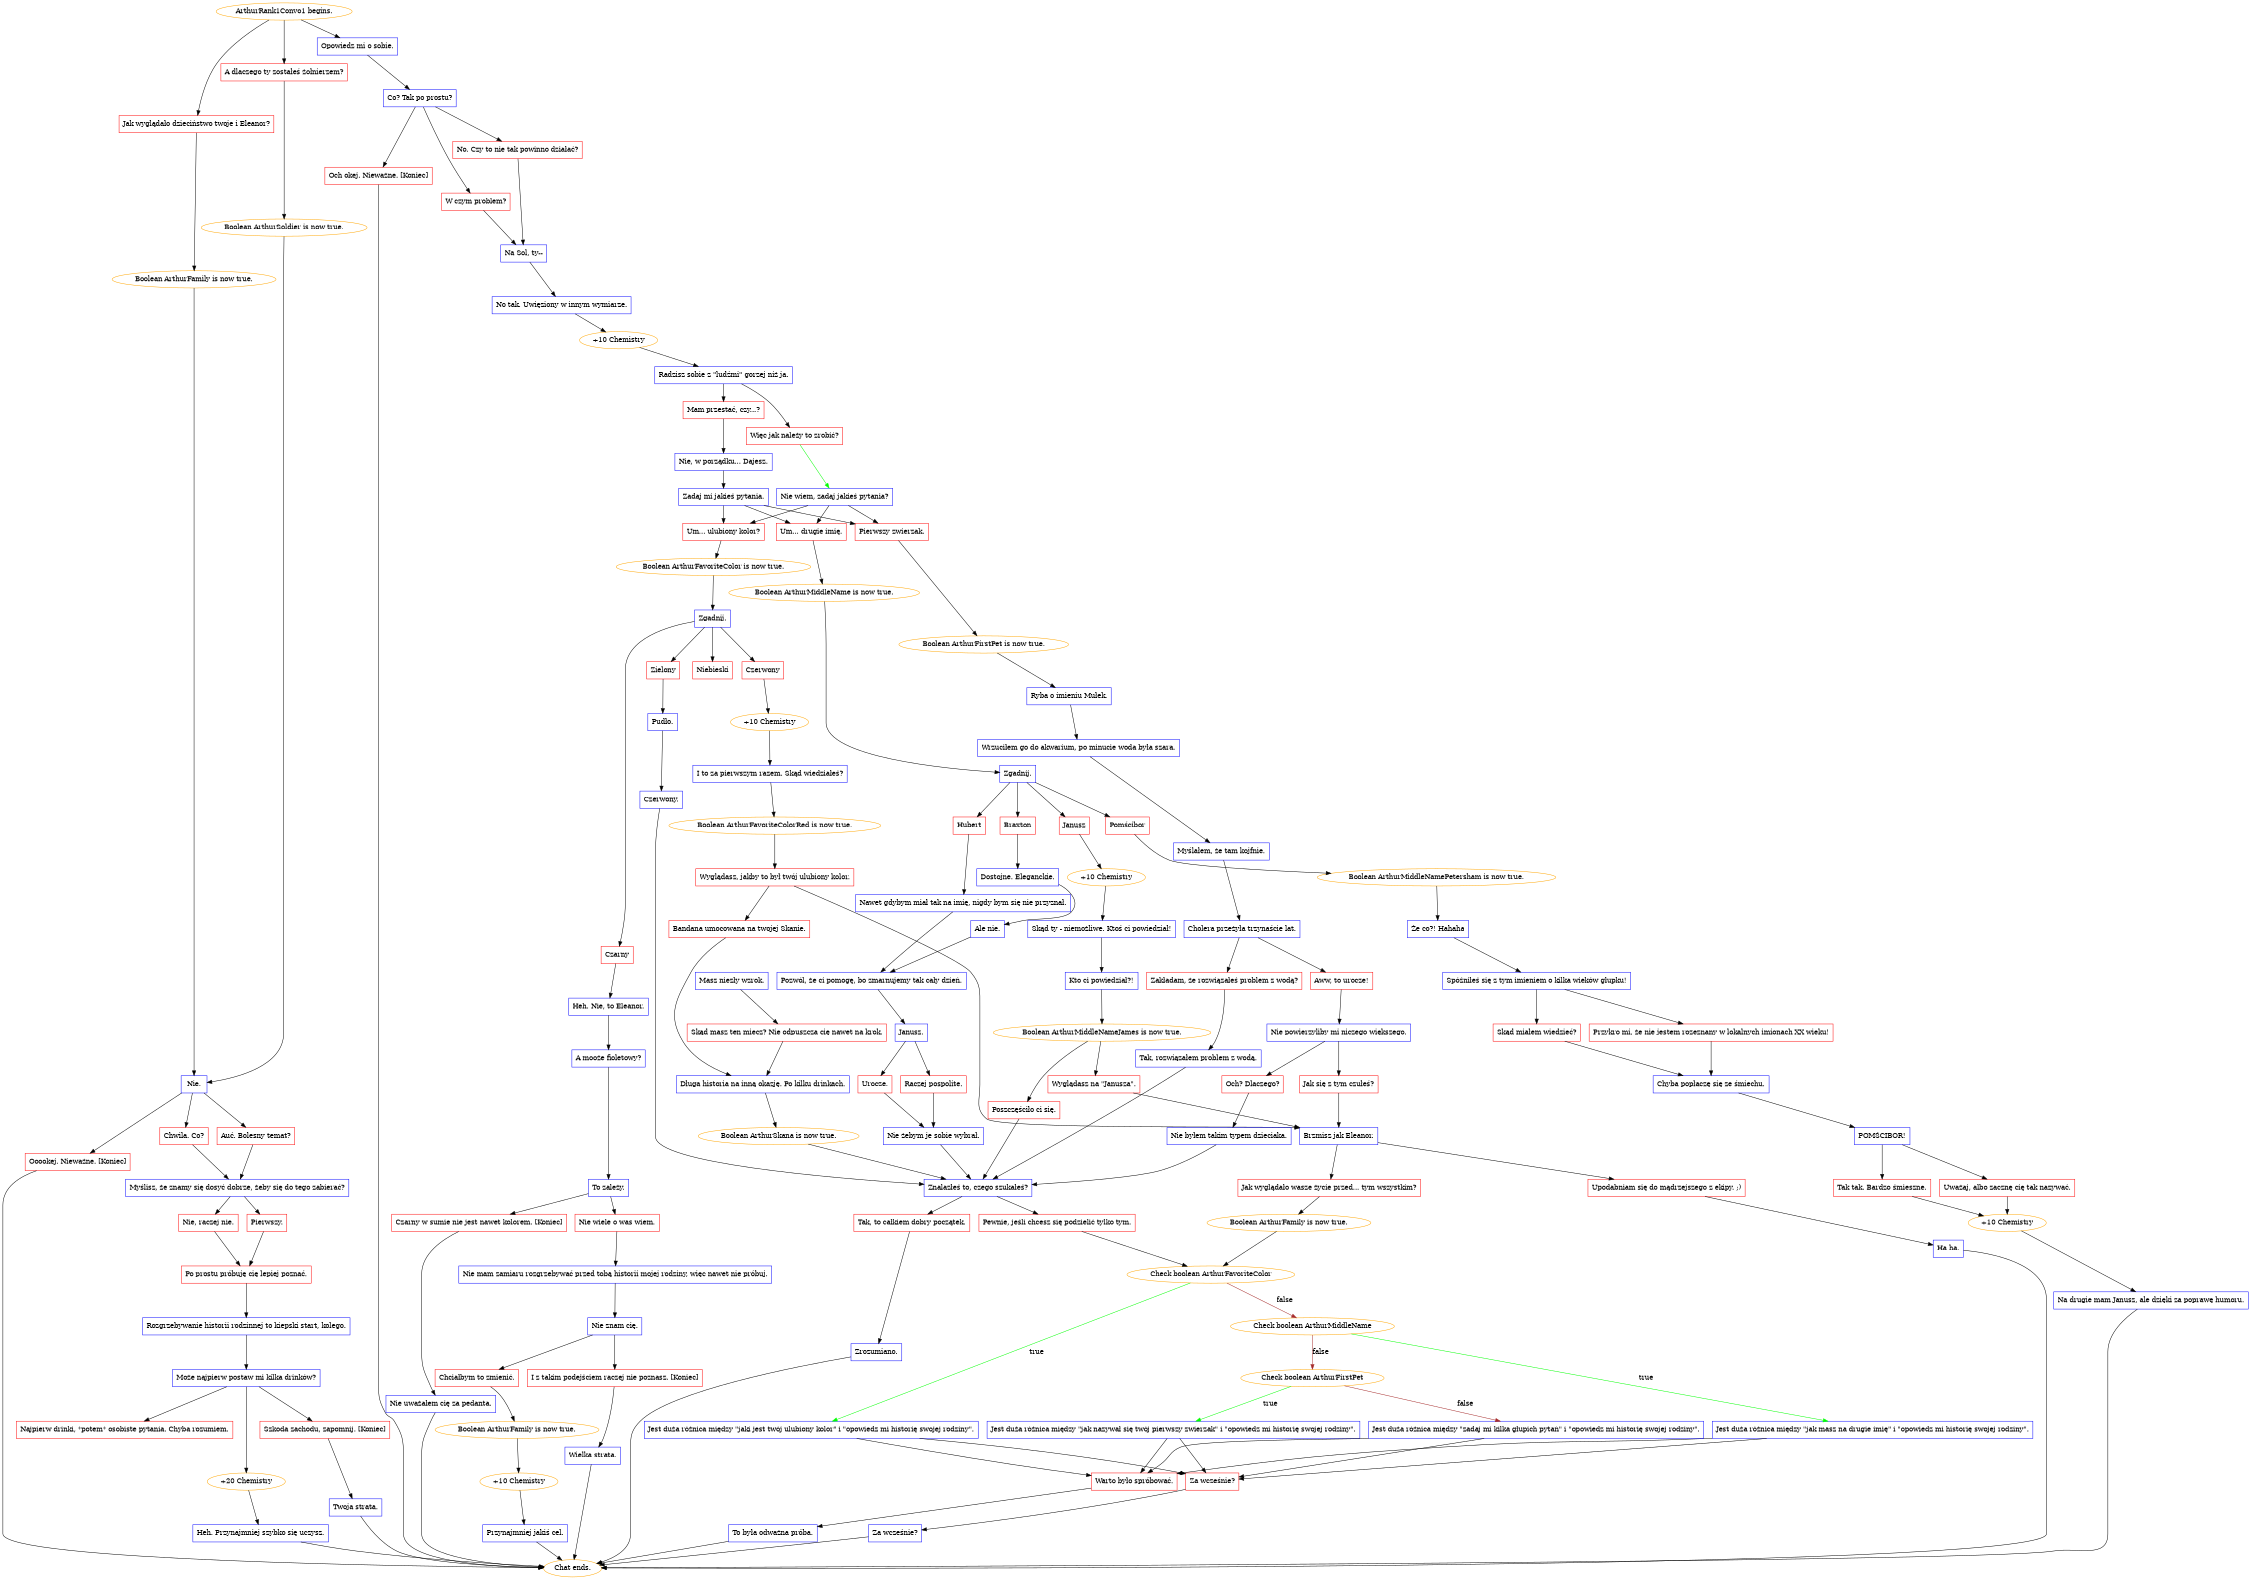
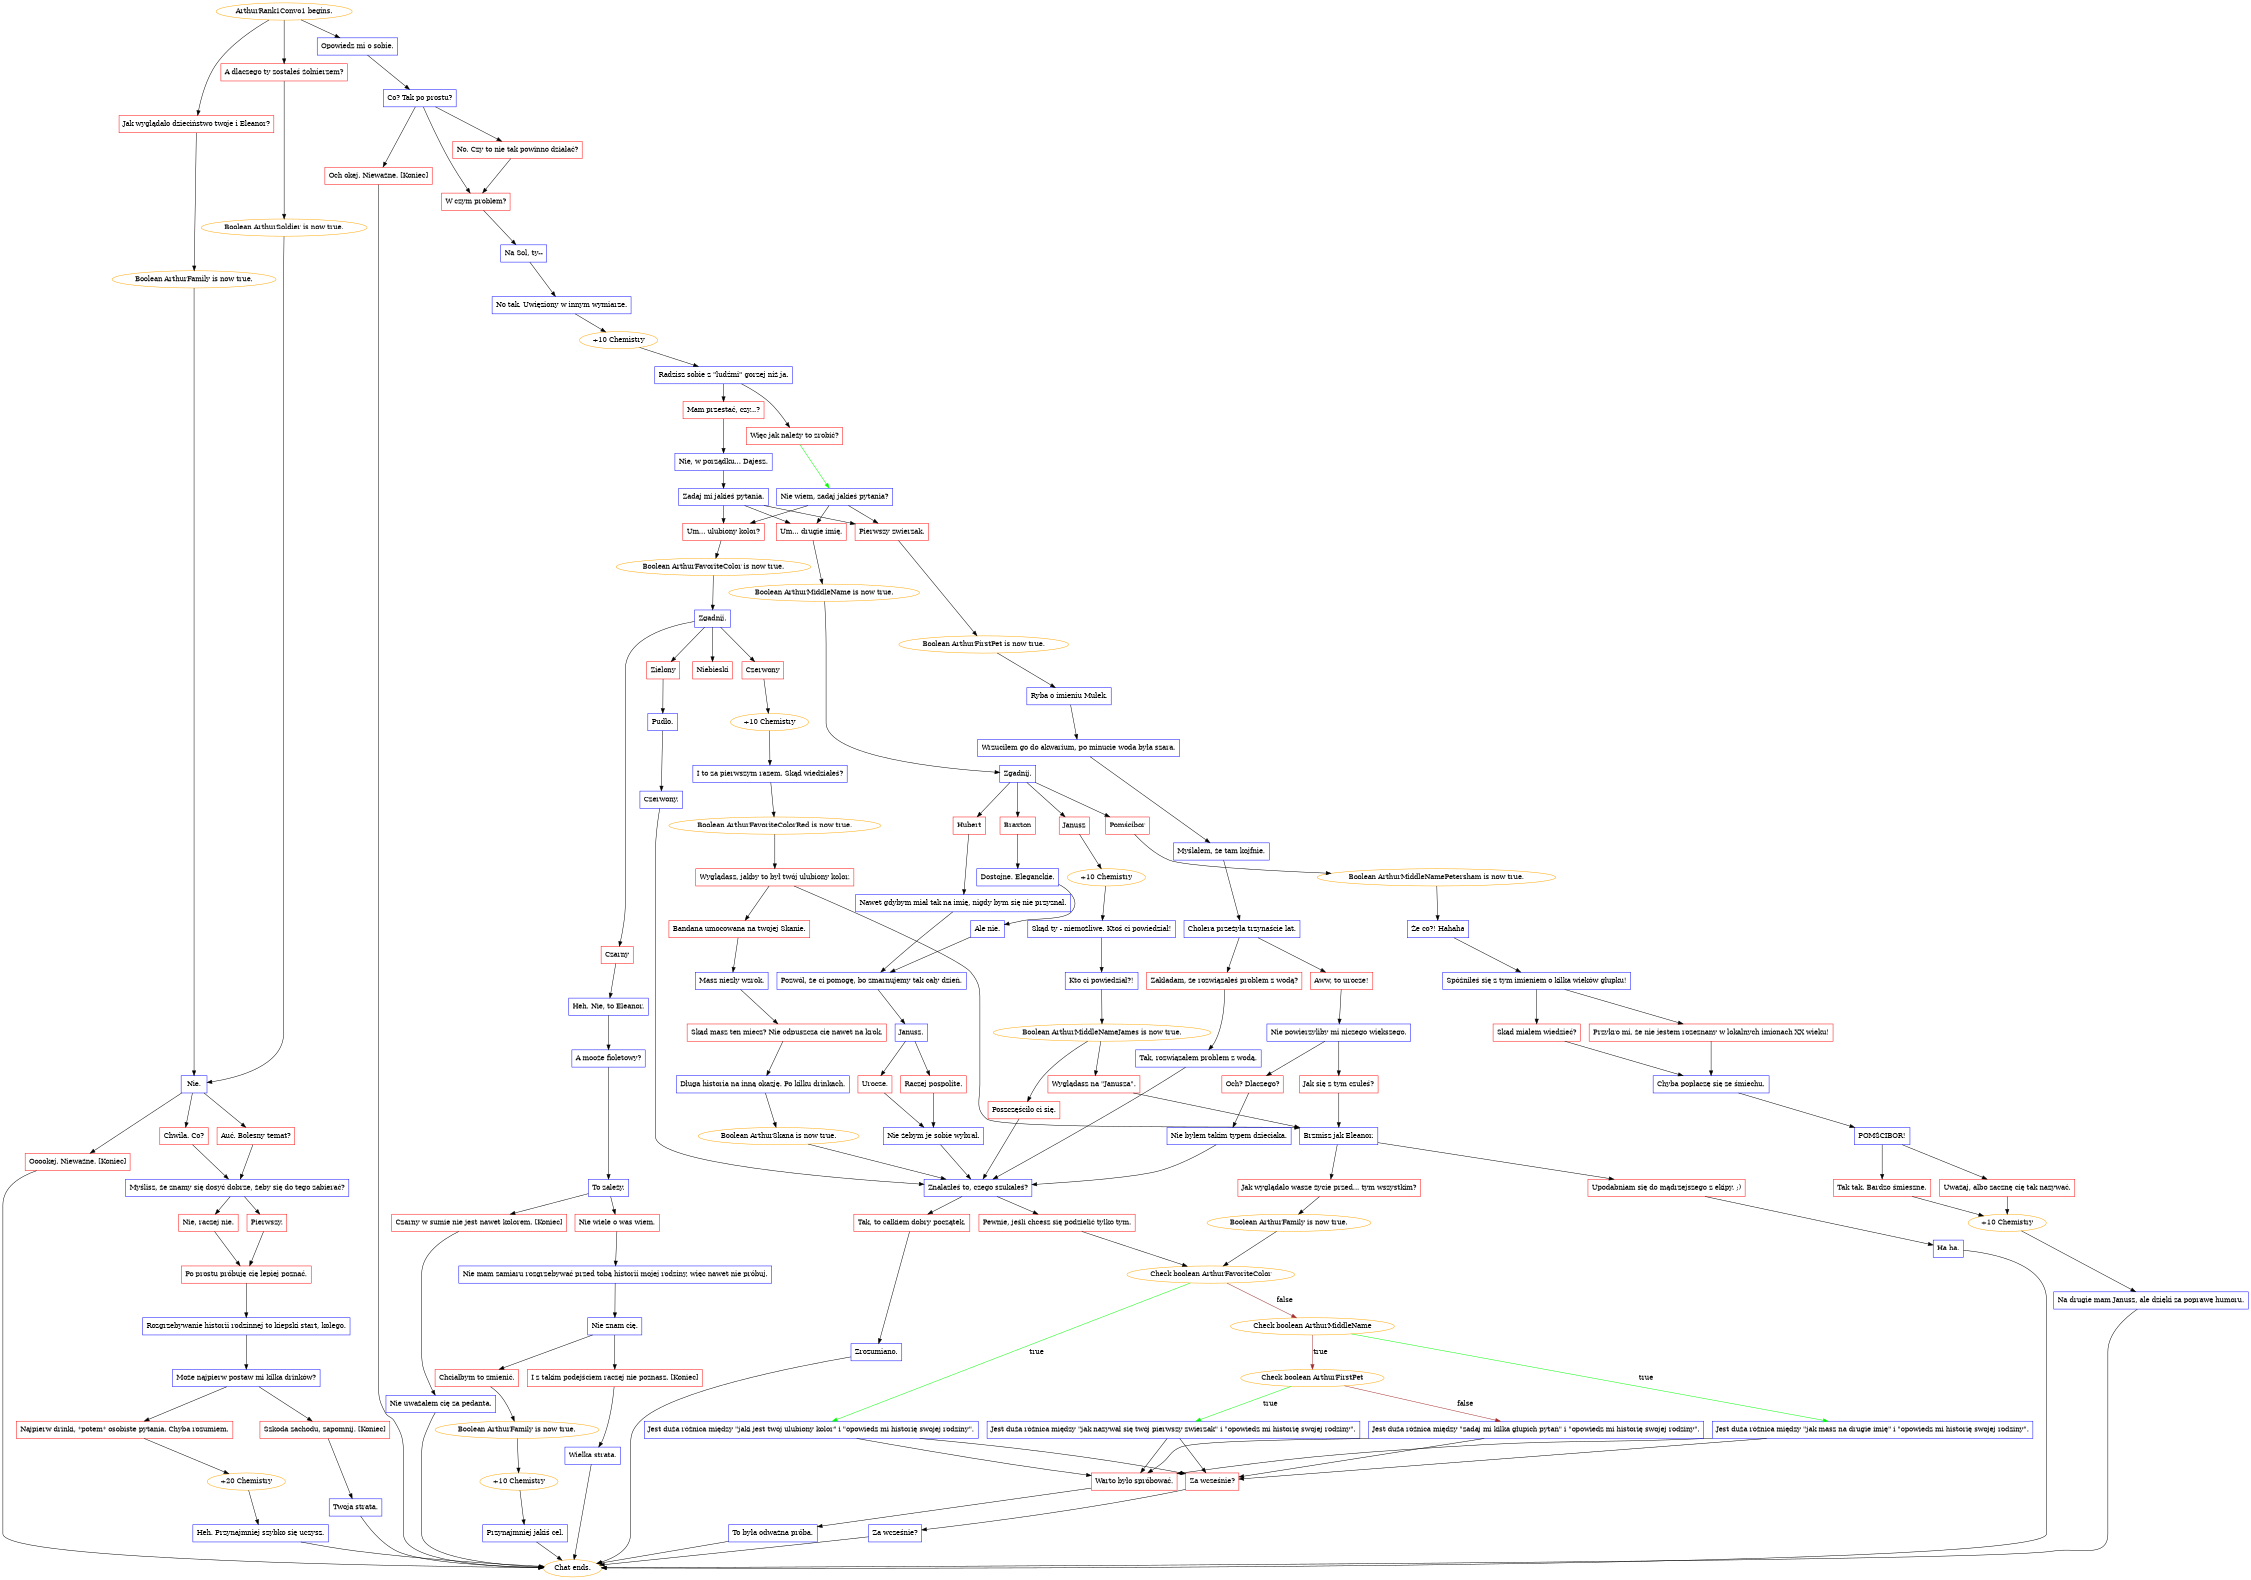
(520, 199) -> (498, 174)
(675, 1009) -> (736, 952)
(1321, 1352) -> (1321, 1352)
(246, 1427) -> (184, 1455)
